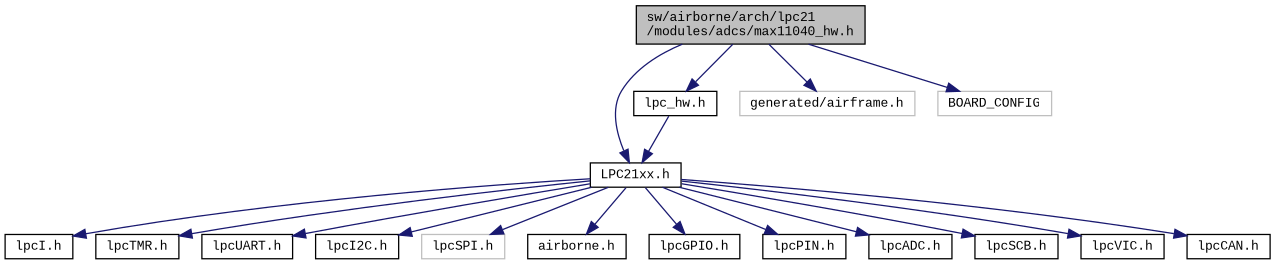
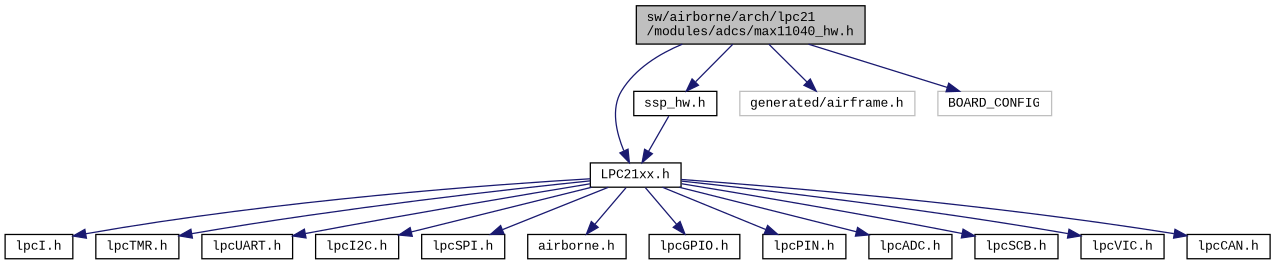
(675, 103) -> (675, 103)
(463, 247) -> (463, 247)
